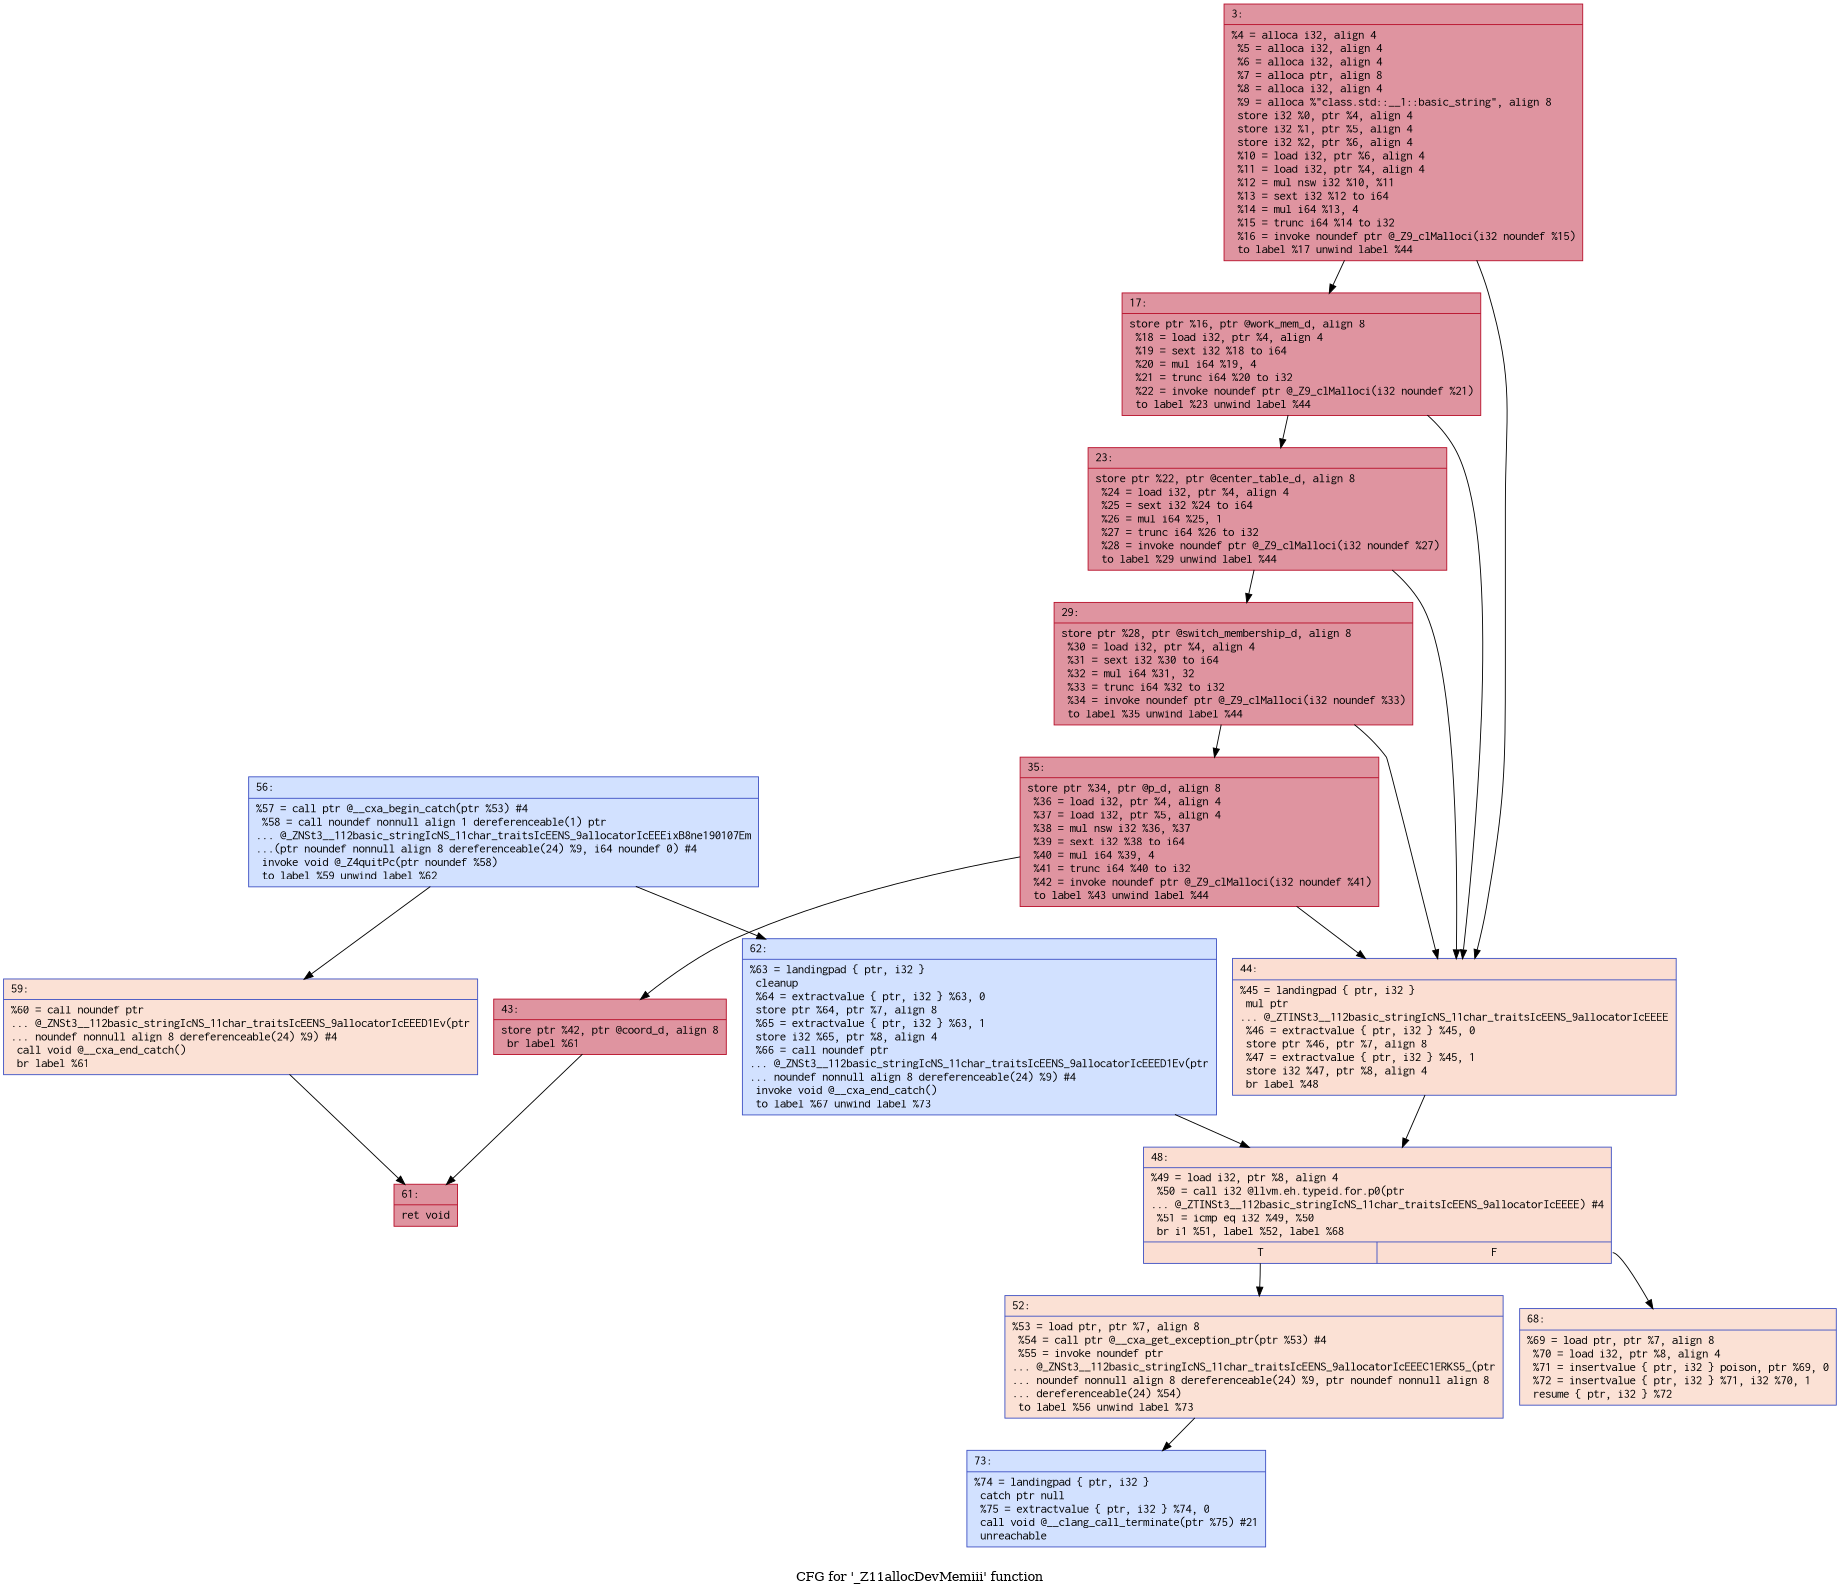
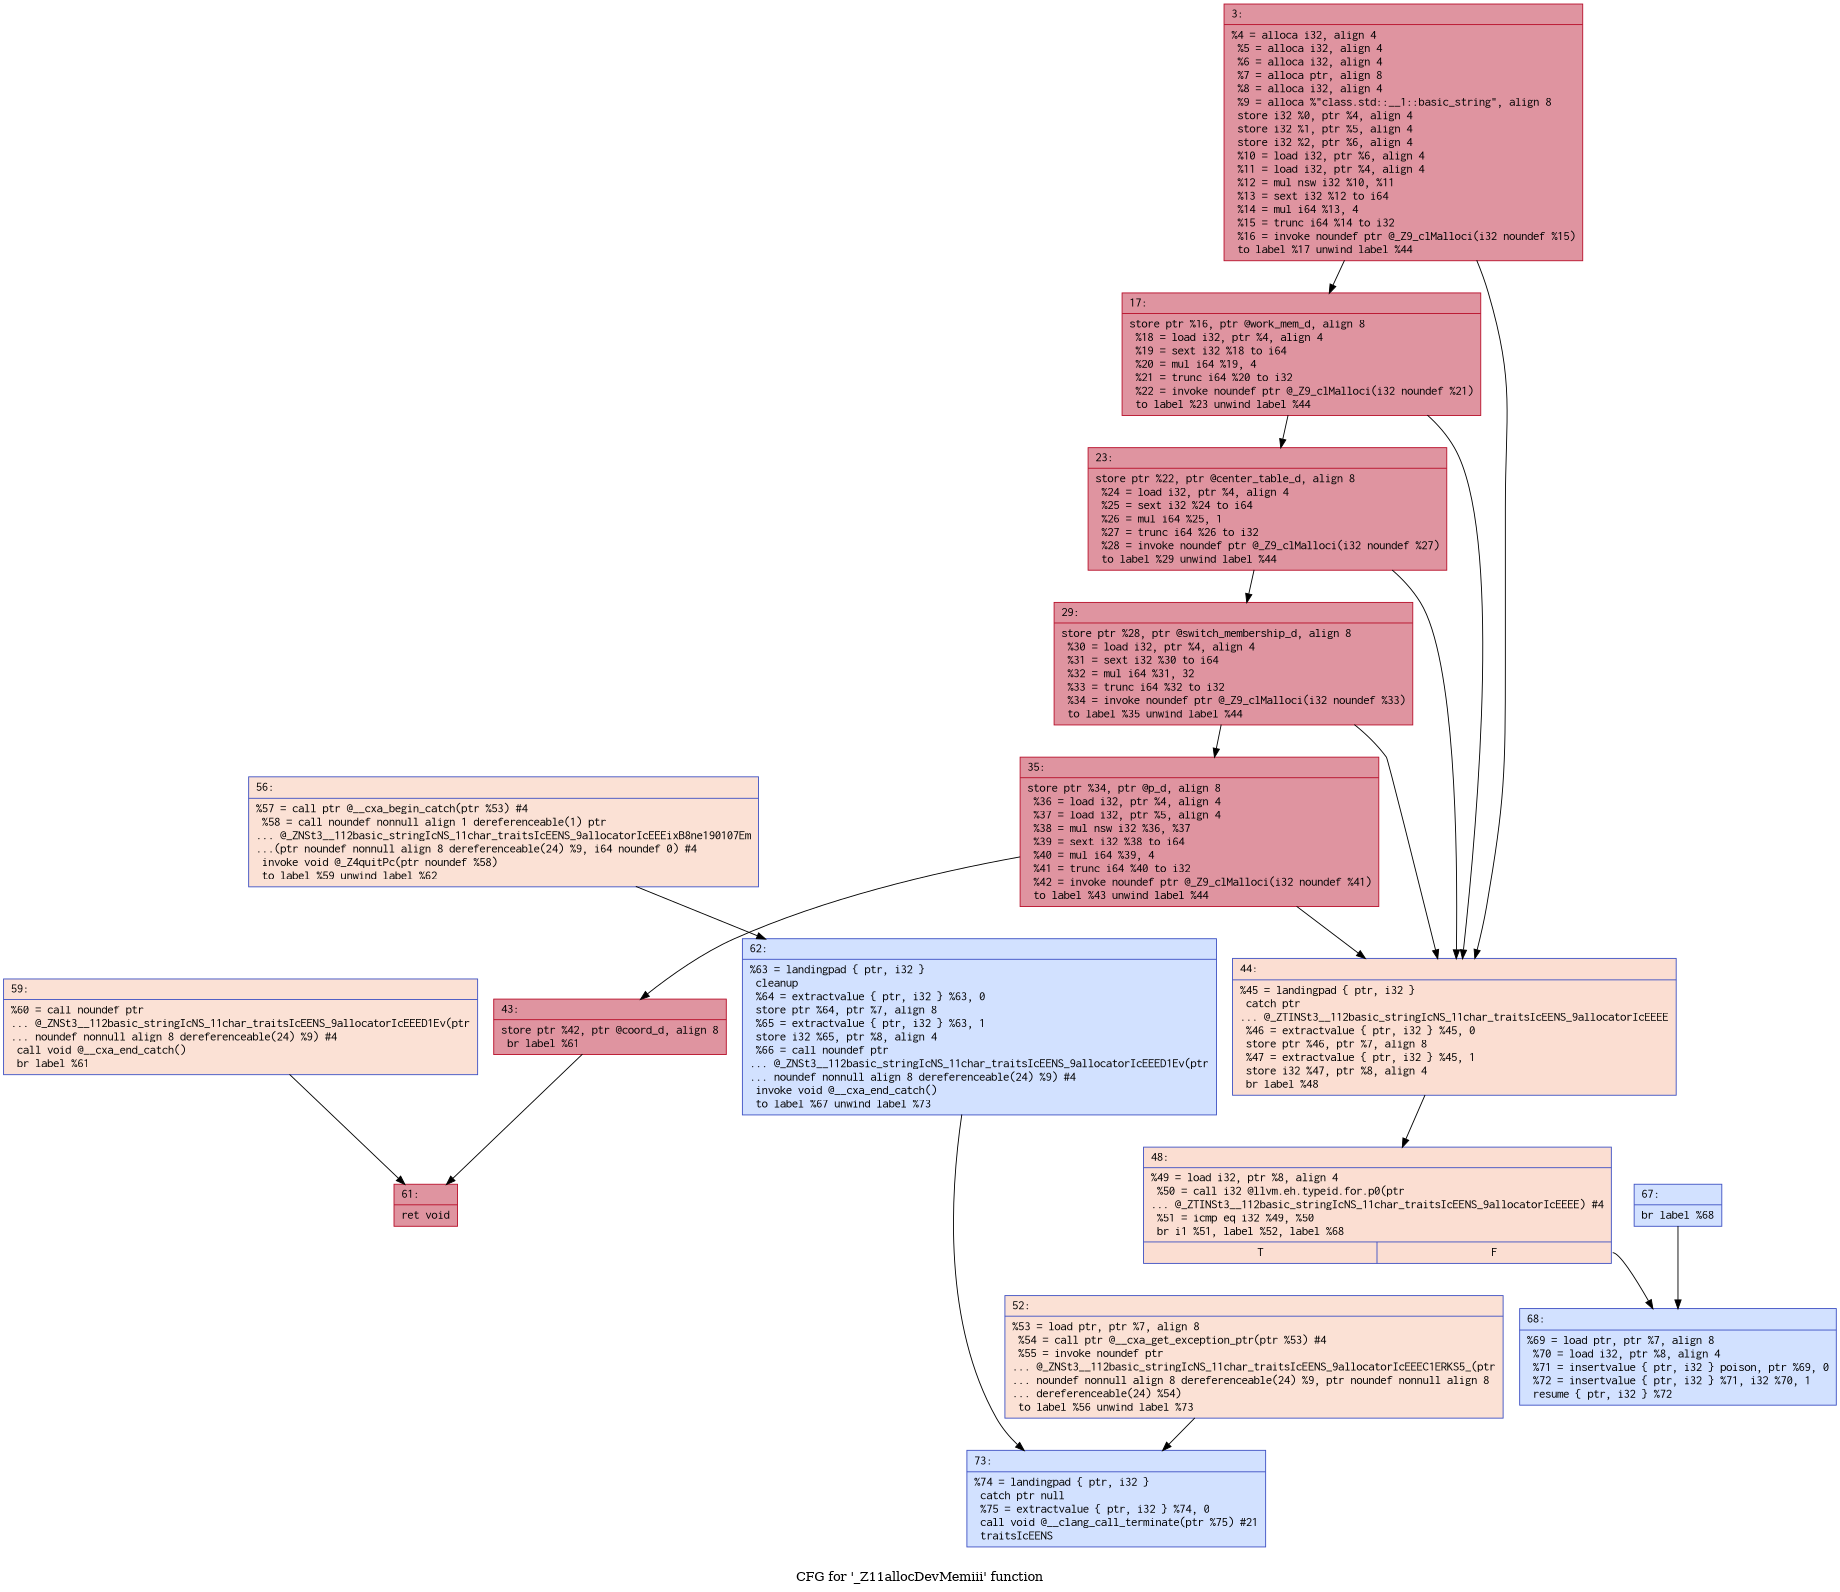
(504, 832) -> (504, 832)
(371, 930) -> none
(1264, 1004) -> (1270, 1004)
(1208, 1129) -> (957, 1286)
none -> (1678, 1205)
(1260, 1275) -> none
(1678, 1357) -> (1678, 1357)
(1011, 1536) -> (1013, 1536)
